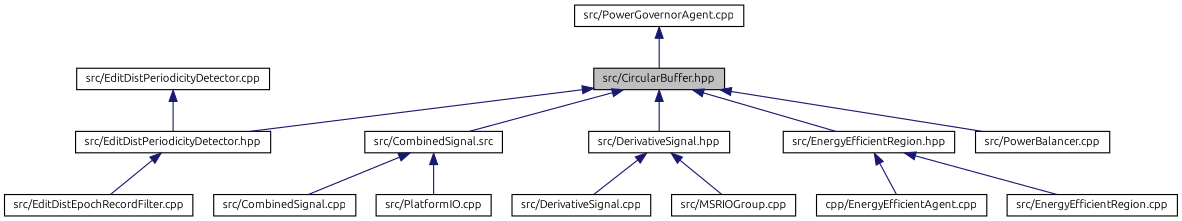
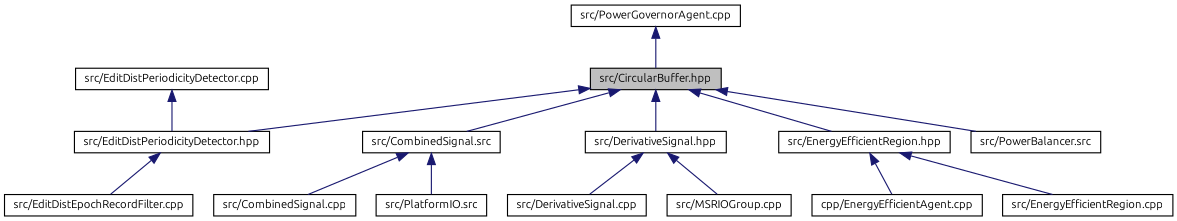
(1043, 142) -> (1036, 142)
(434, 205) -> (431, 205)
